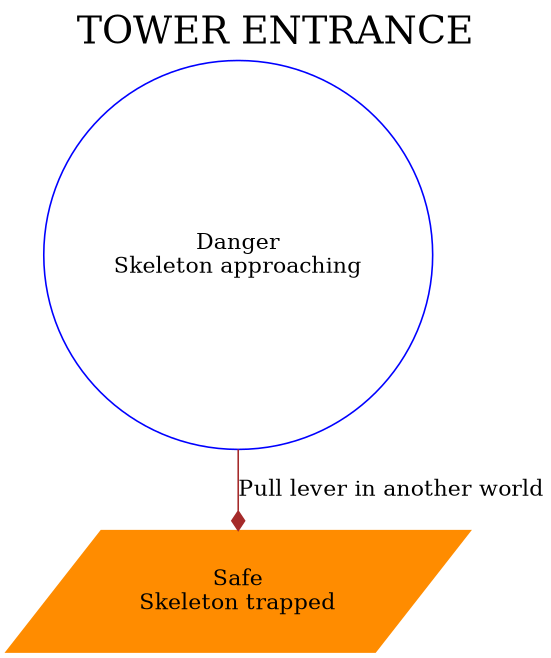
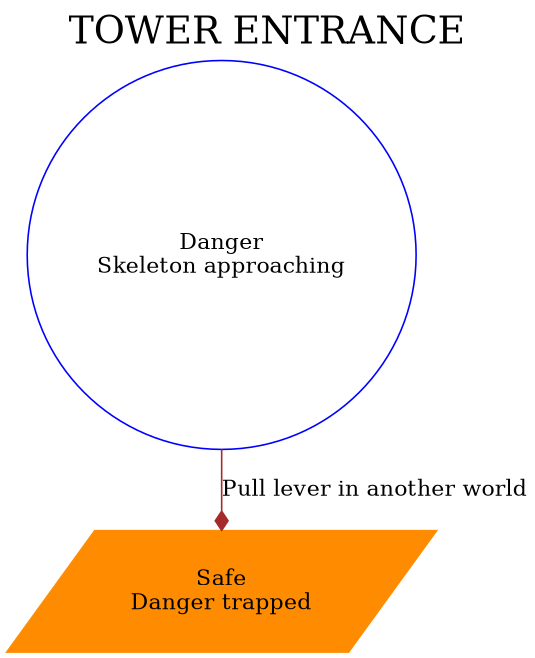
(238, 591) -> (222, 591)
